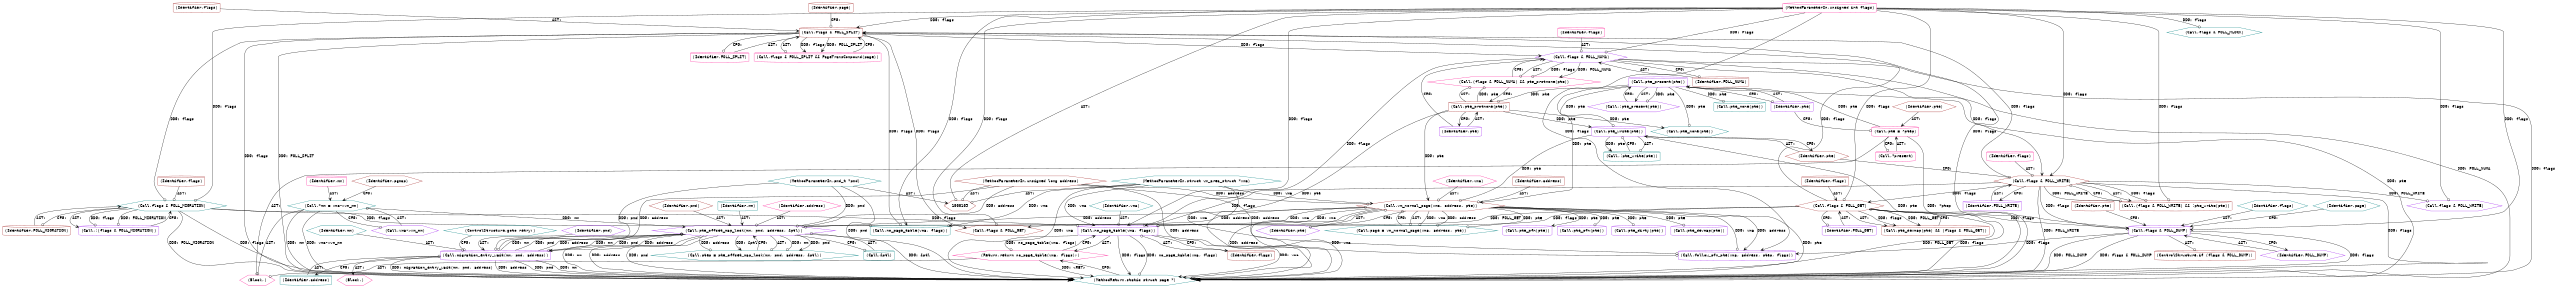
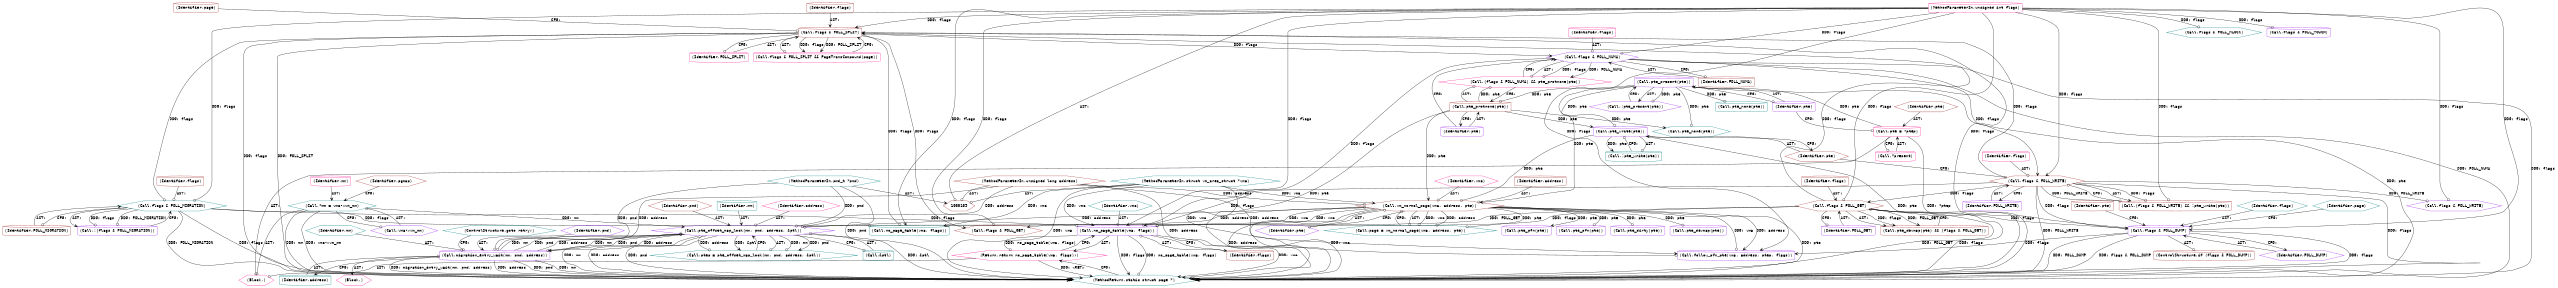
none -> (2299, 32)
(1365, 244) -> (1364, 244)
